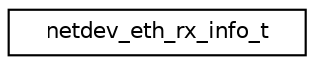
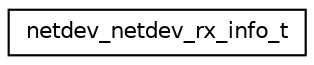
(157, 33) -> (157, 33)
